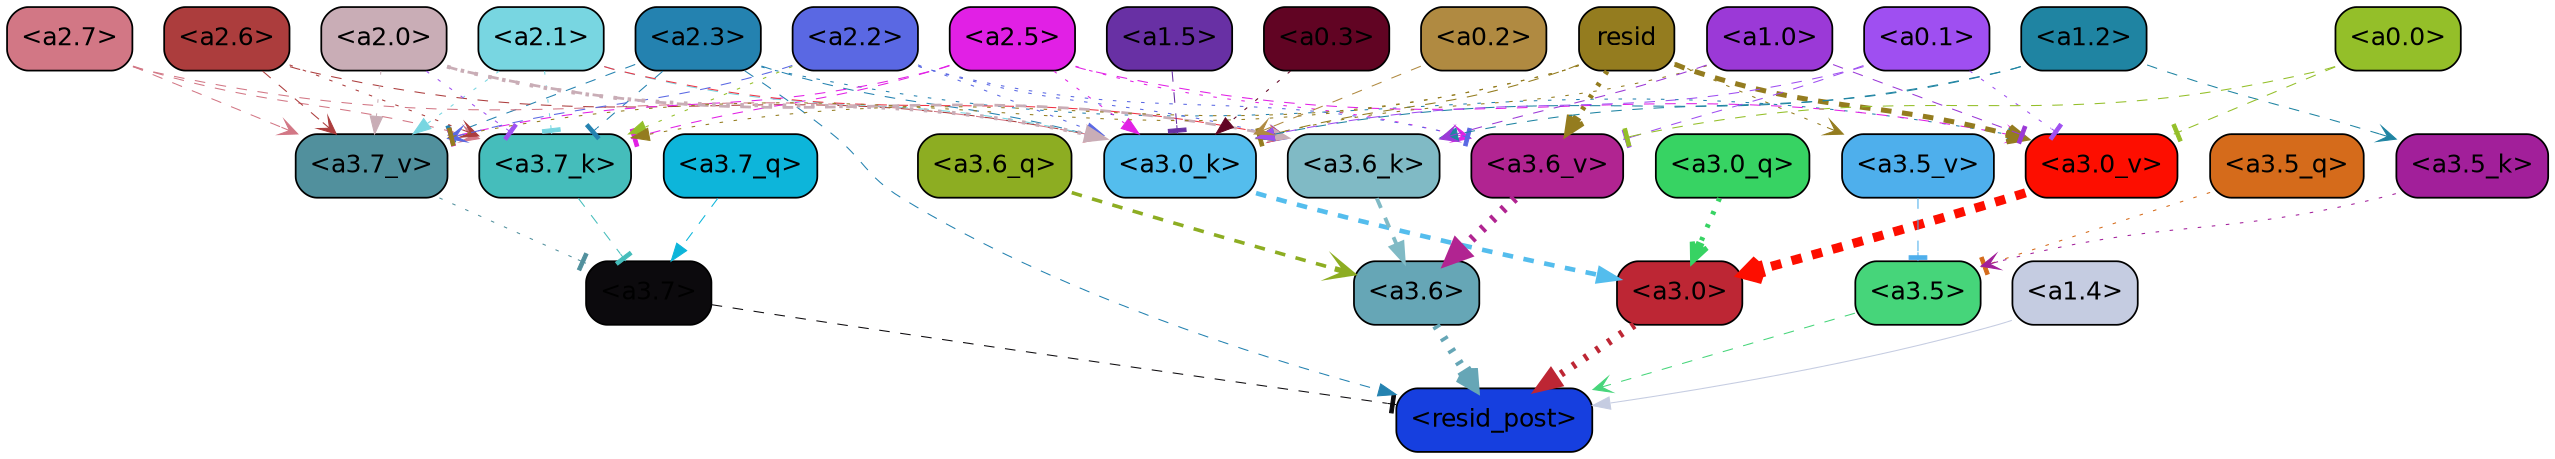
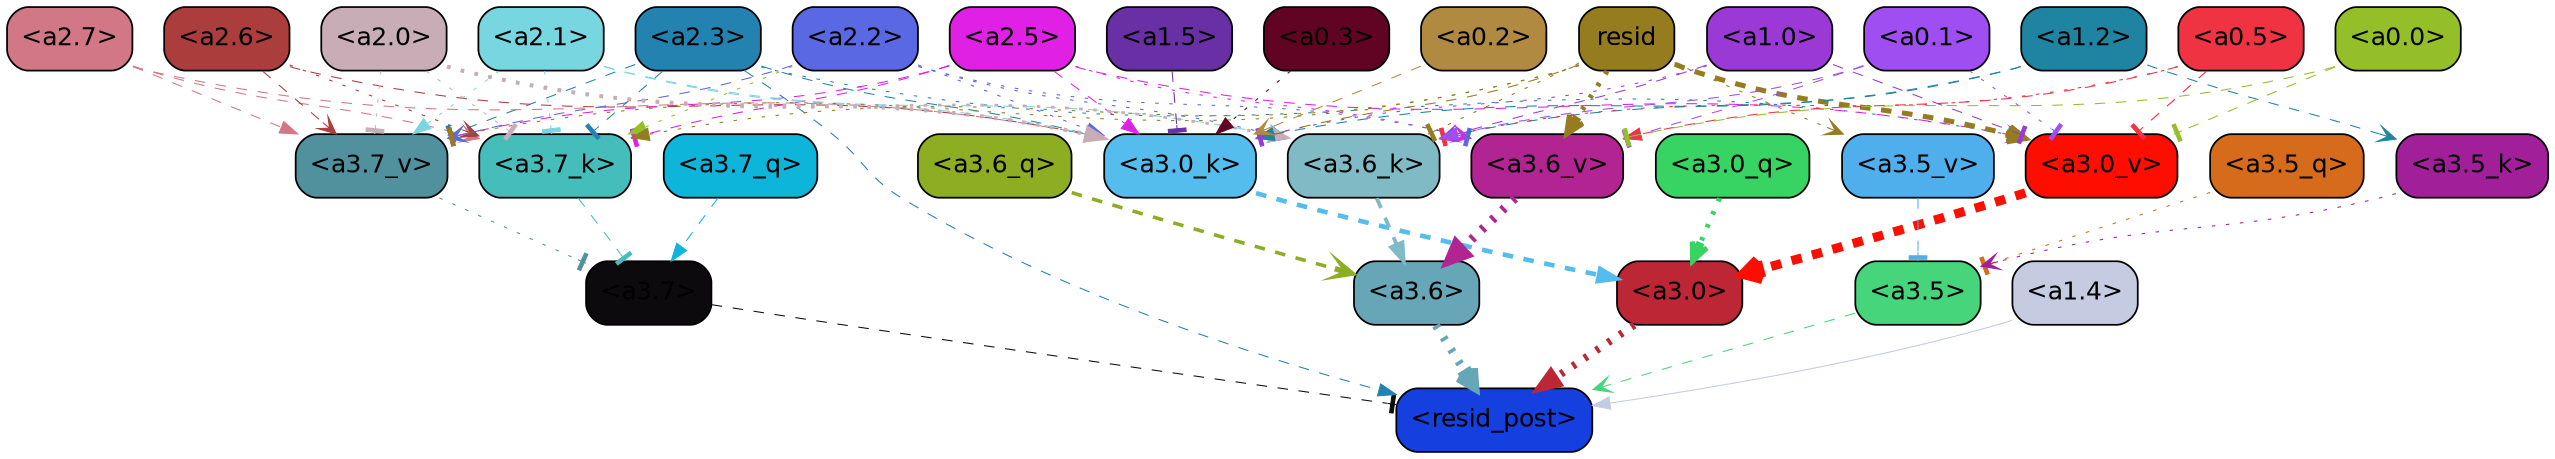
none -> (2241, 39)
(1073, 85) -> (1073, 85)
(379, 94) -> (379, 94)
none -> (1508, 97)
(211, 98) -> (211, 98)
(466, 100) -> (466, 100)
(1486, 104) -> (1486, 104)
(1570, 105) -> (1661, 104)
(858, 106) -> (858, 106)
(936, 106) -> (936, 106)
